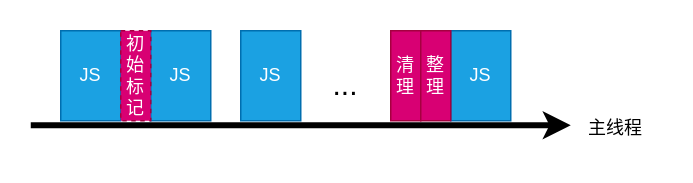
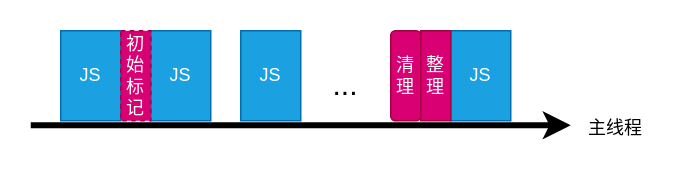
(406, 76) -> (406, 76)
